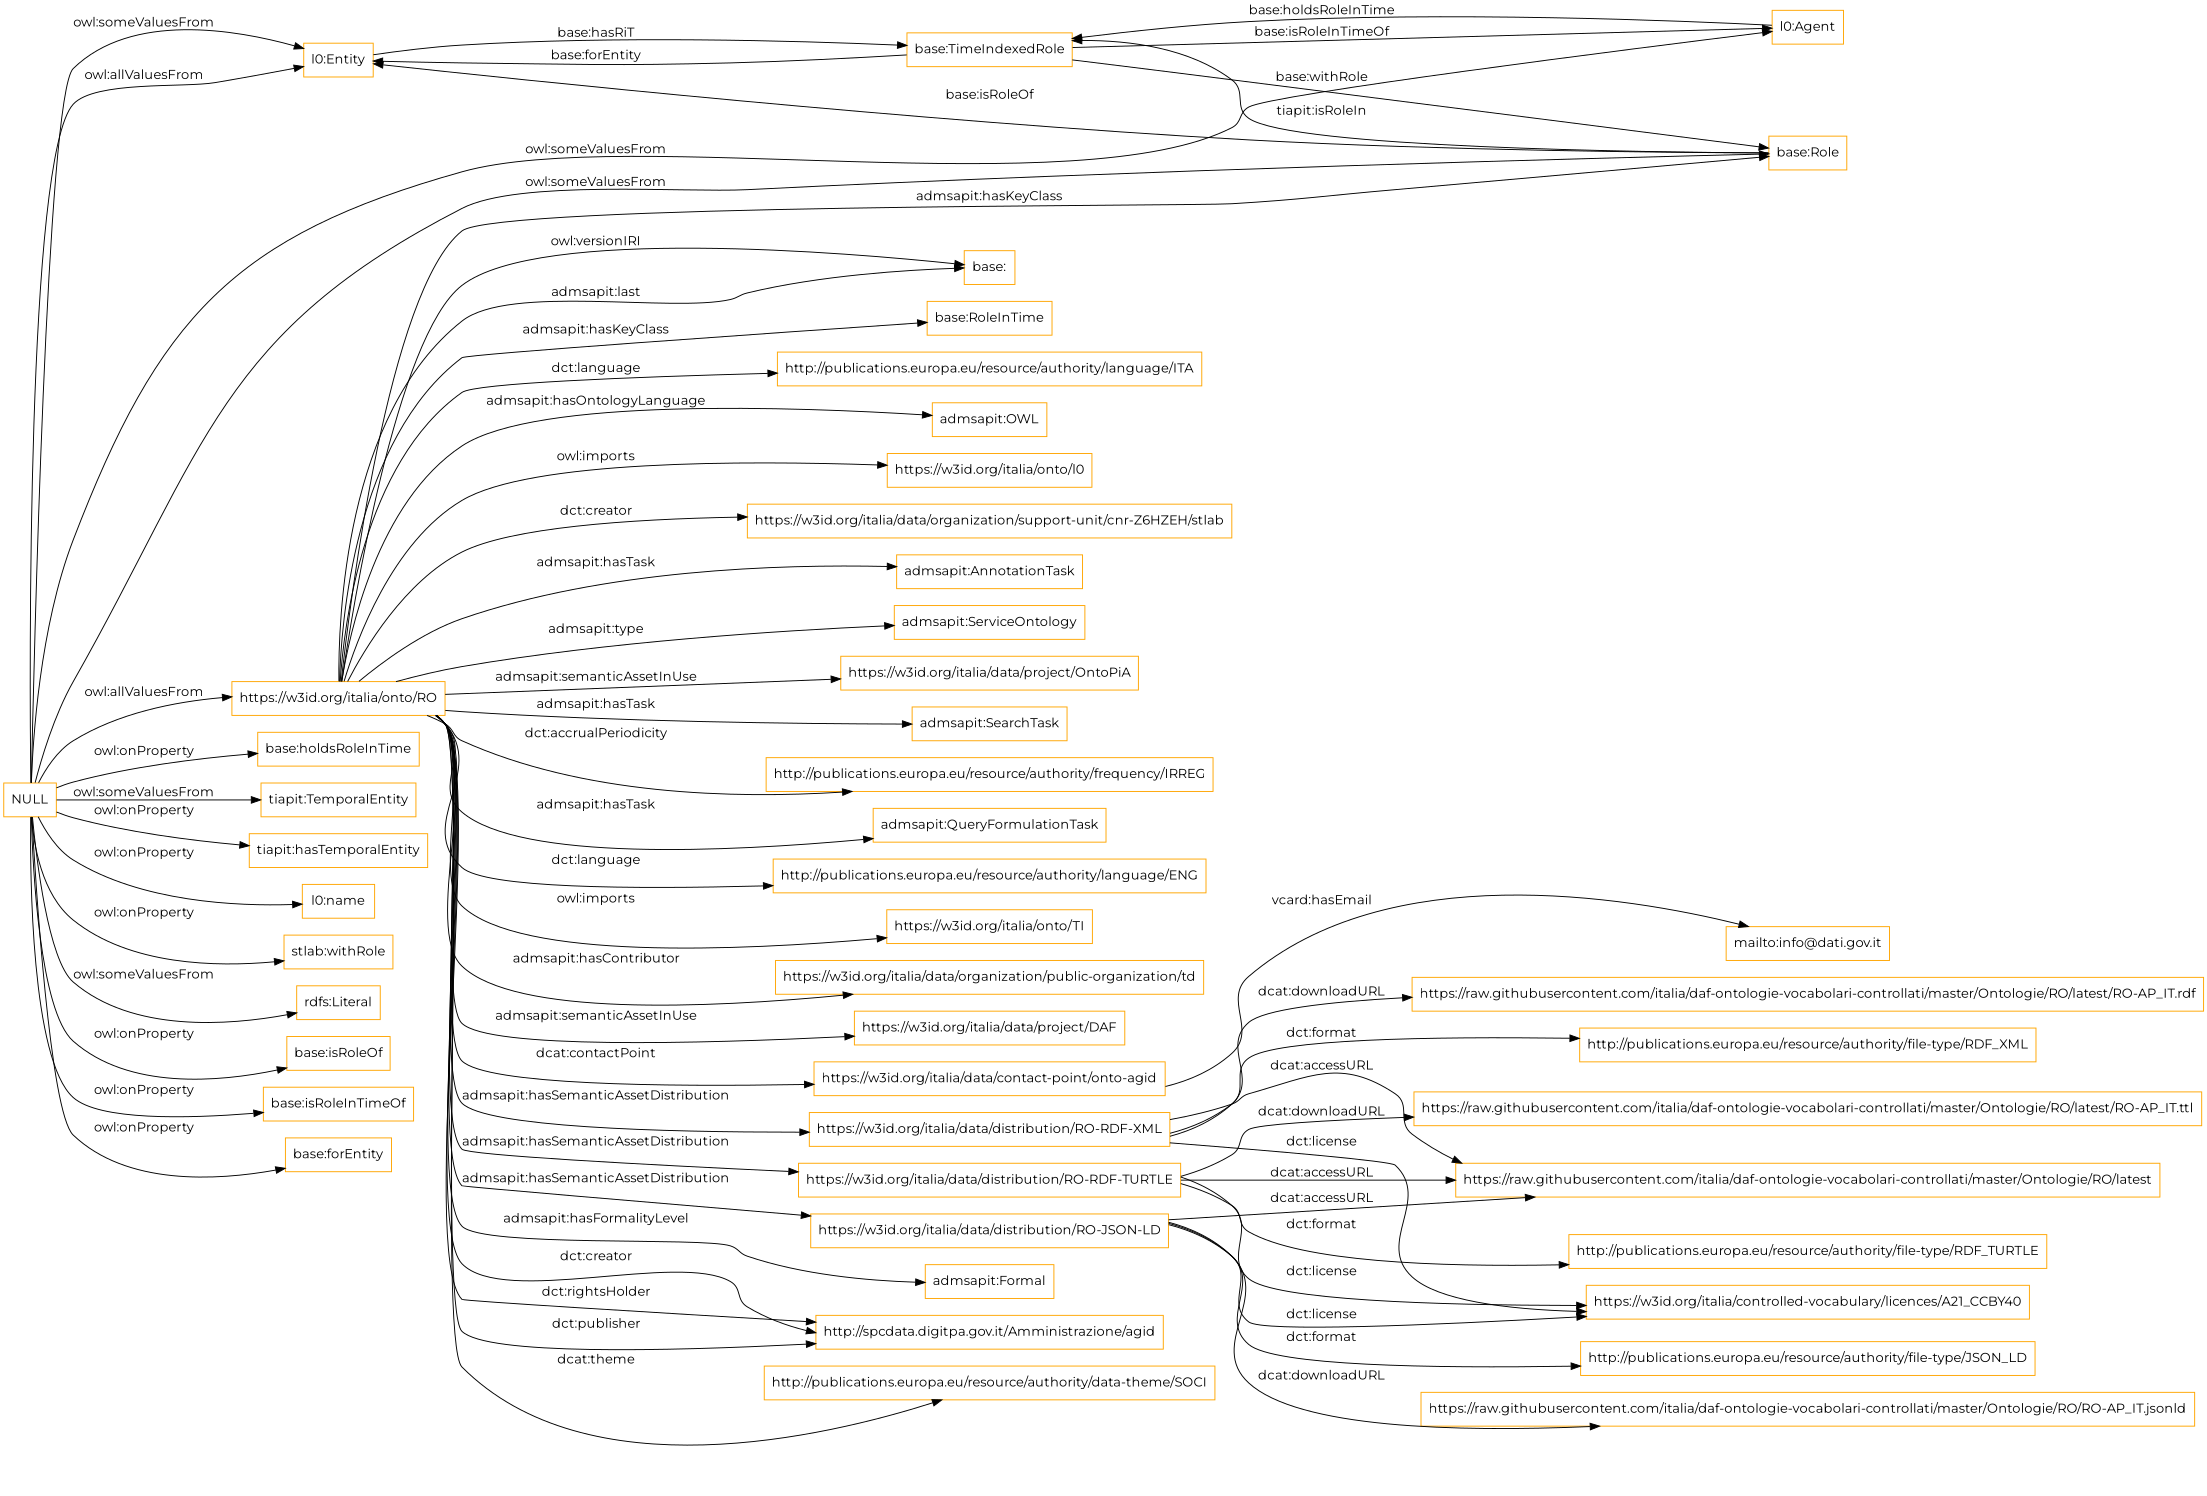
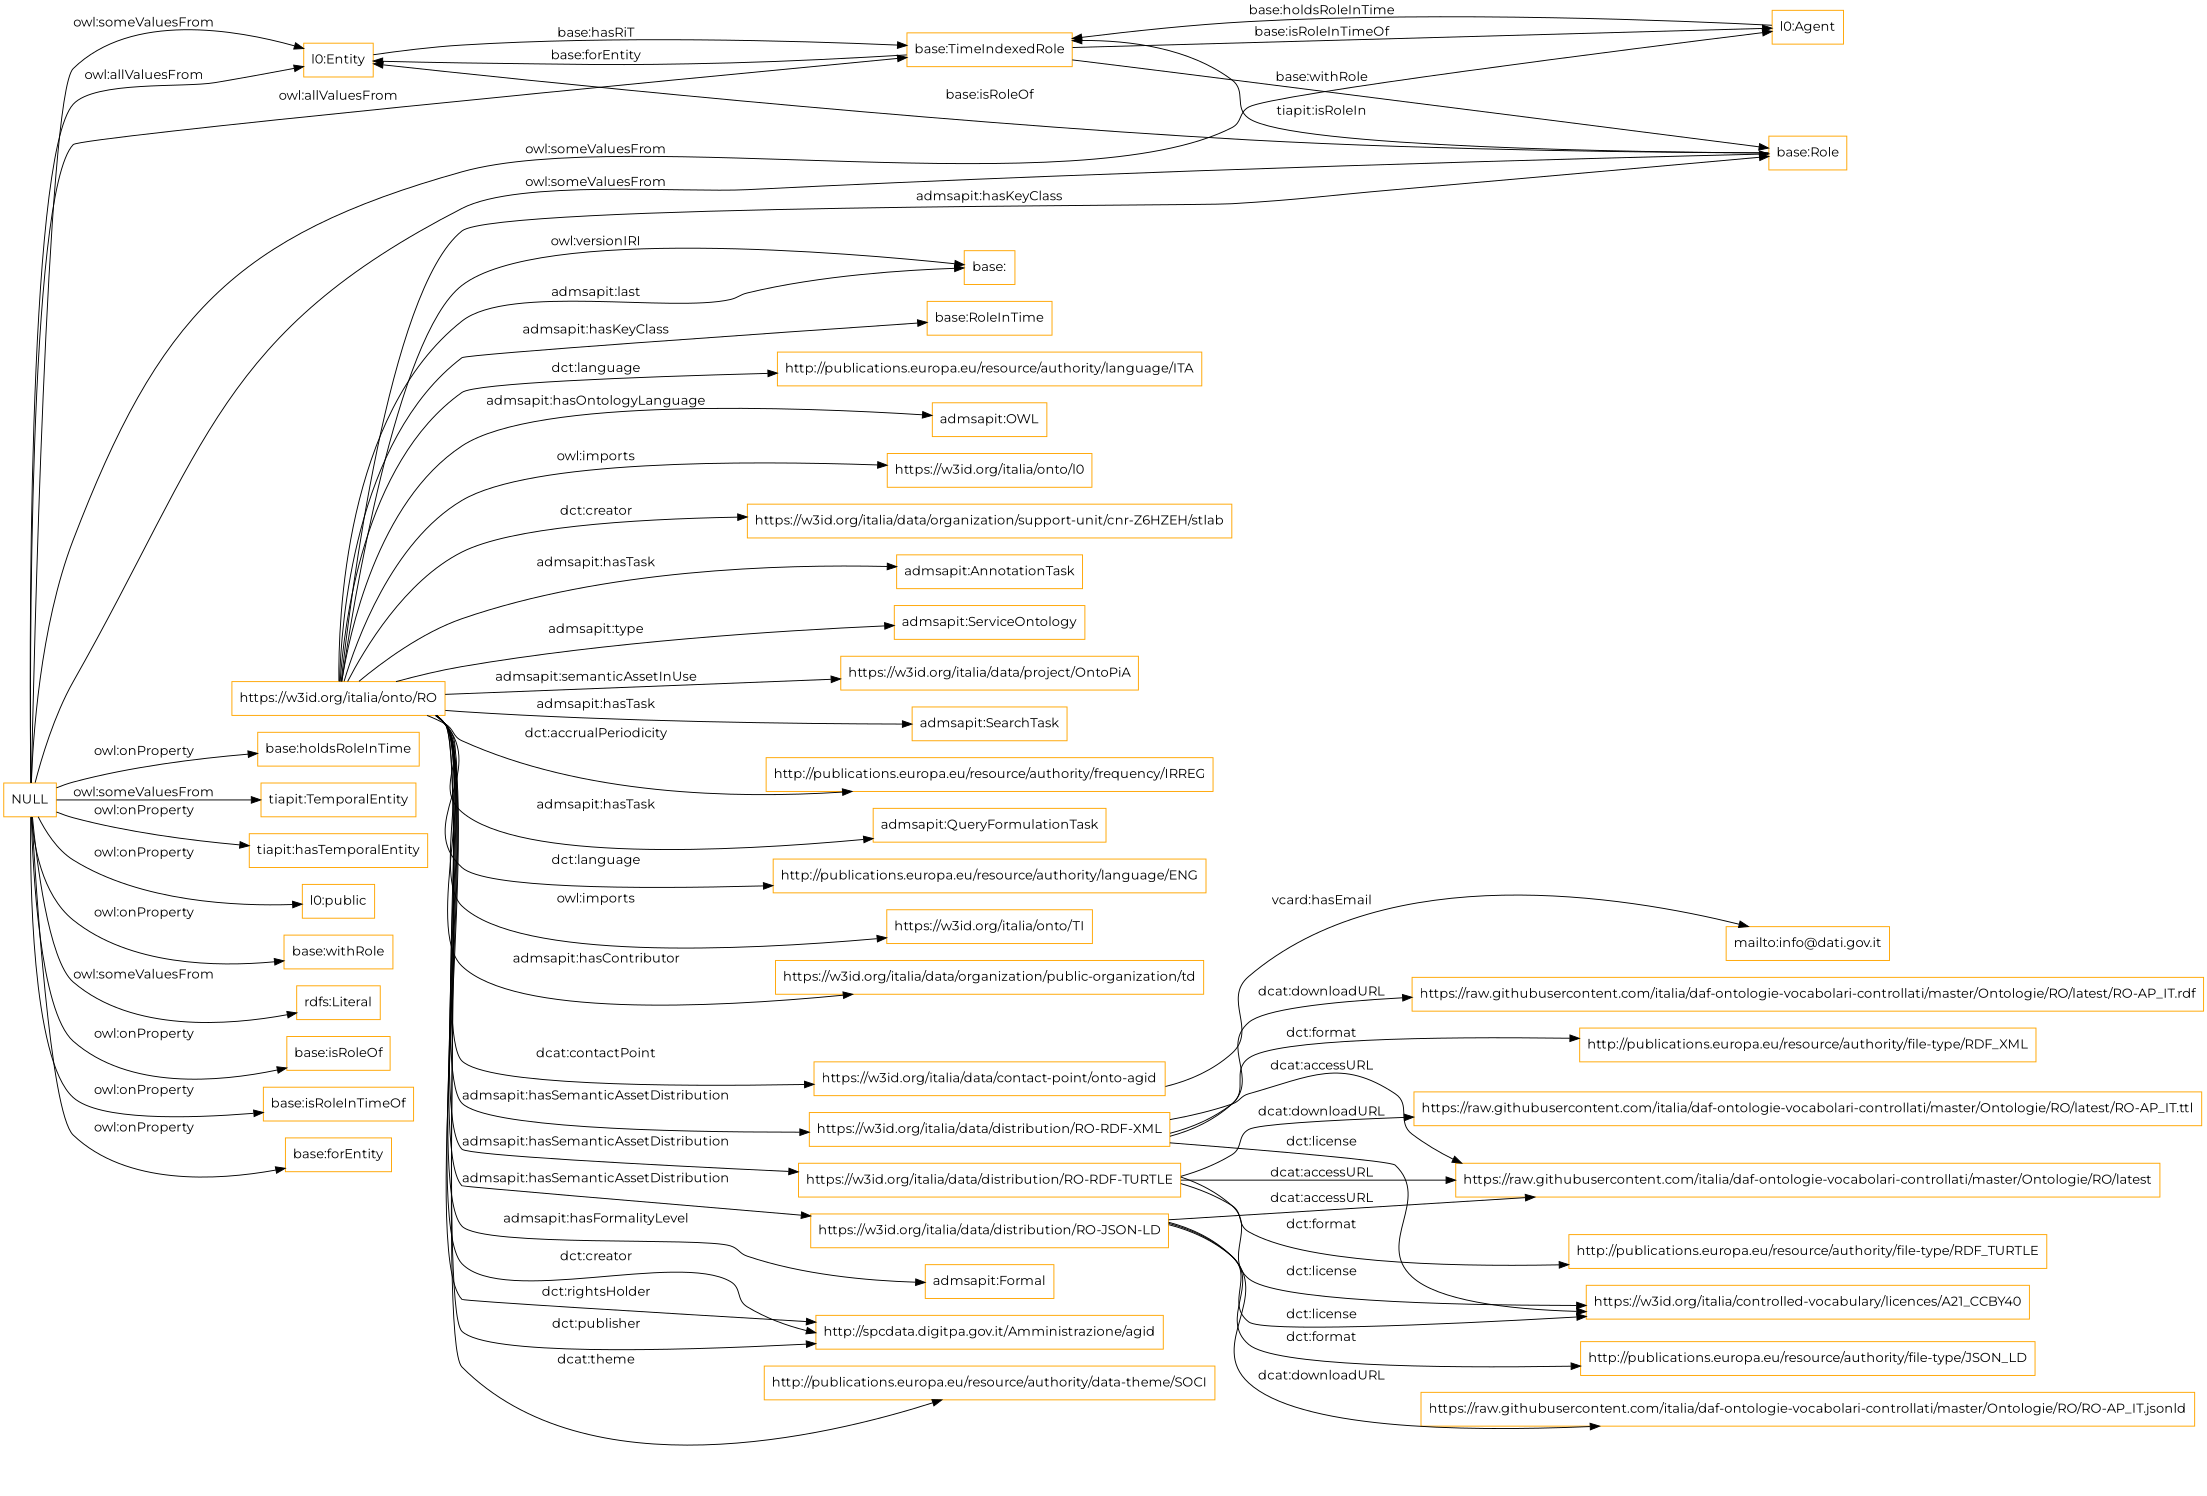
(119, 719) -> (166, 132)
(338, 901) -> (338, 901)
(338, 952) -> (338, 952)
(990, 1028) -> none
